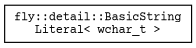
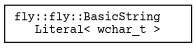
(98, 24) -> (98, 24)
